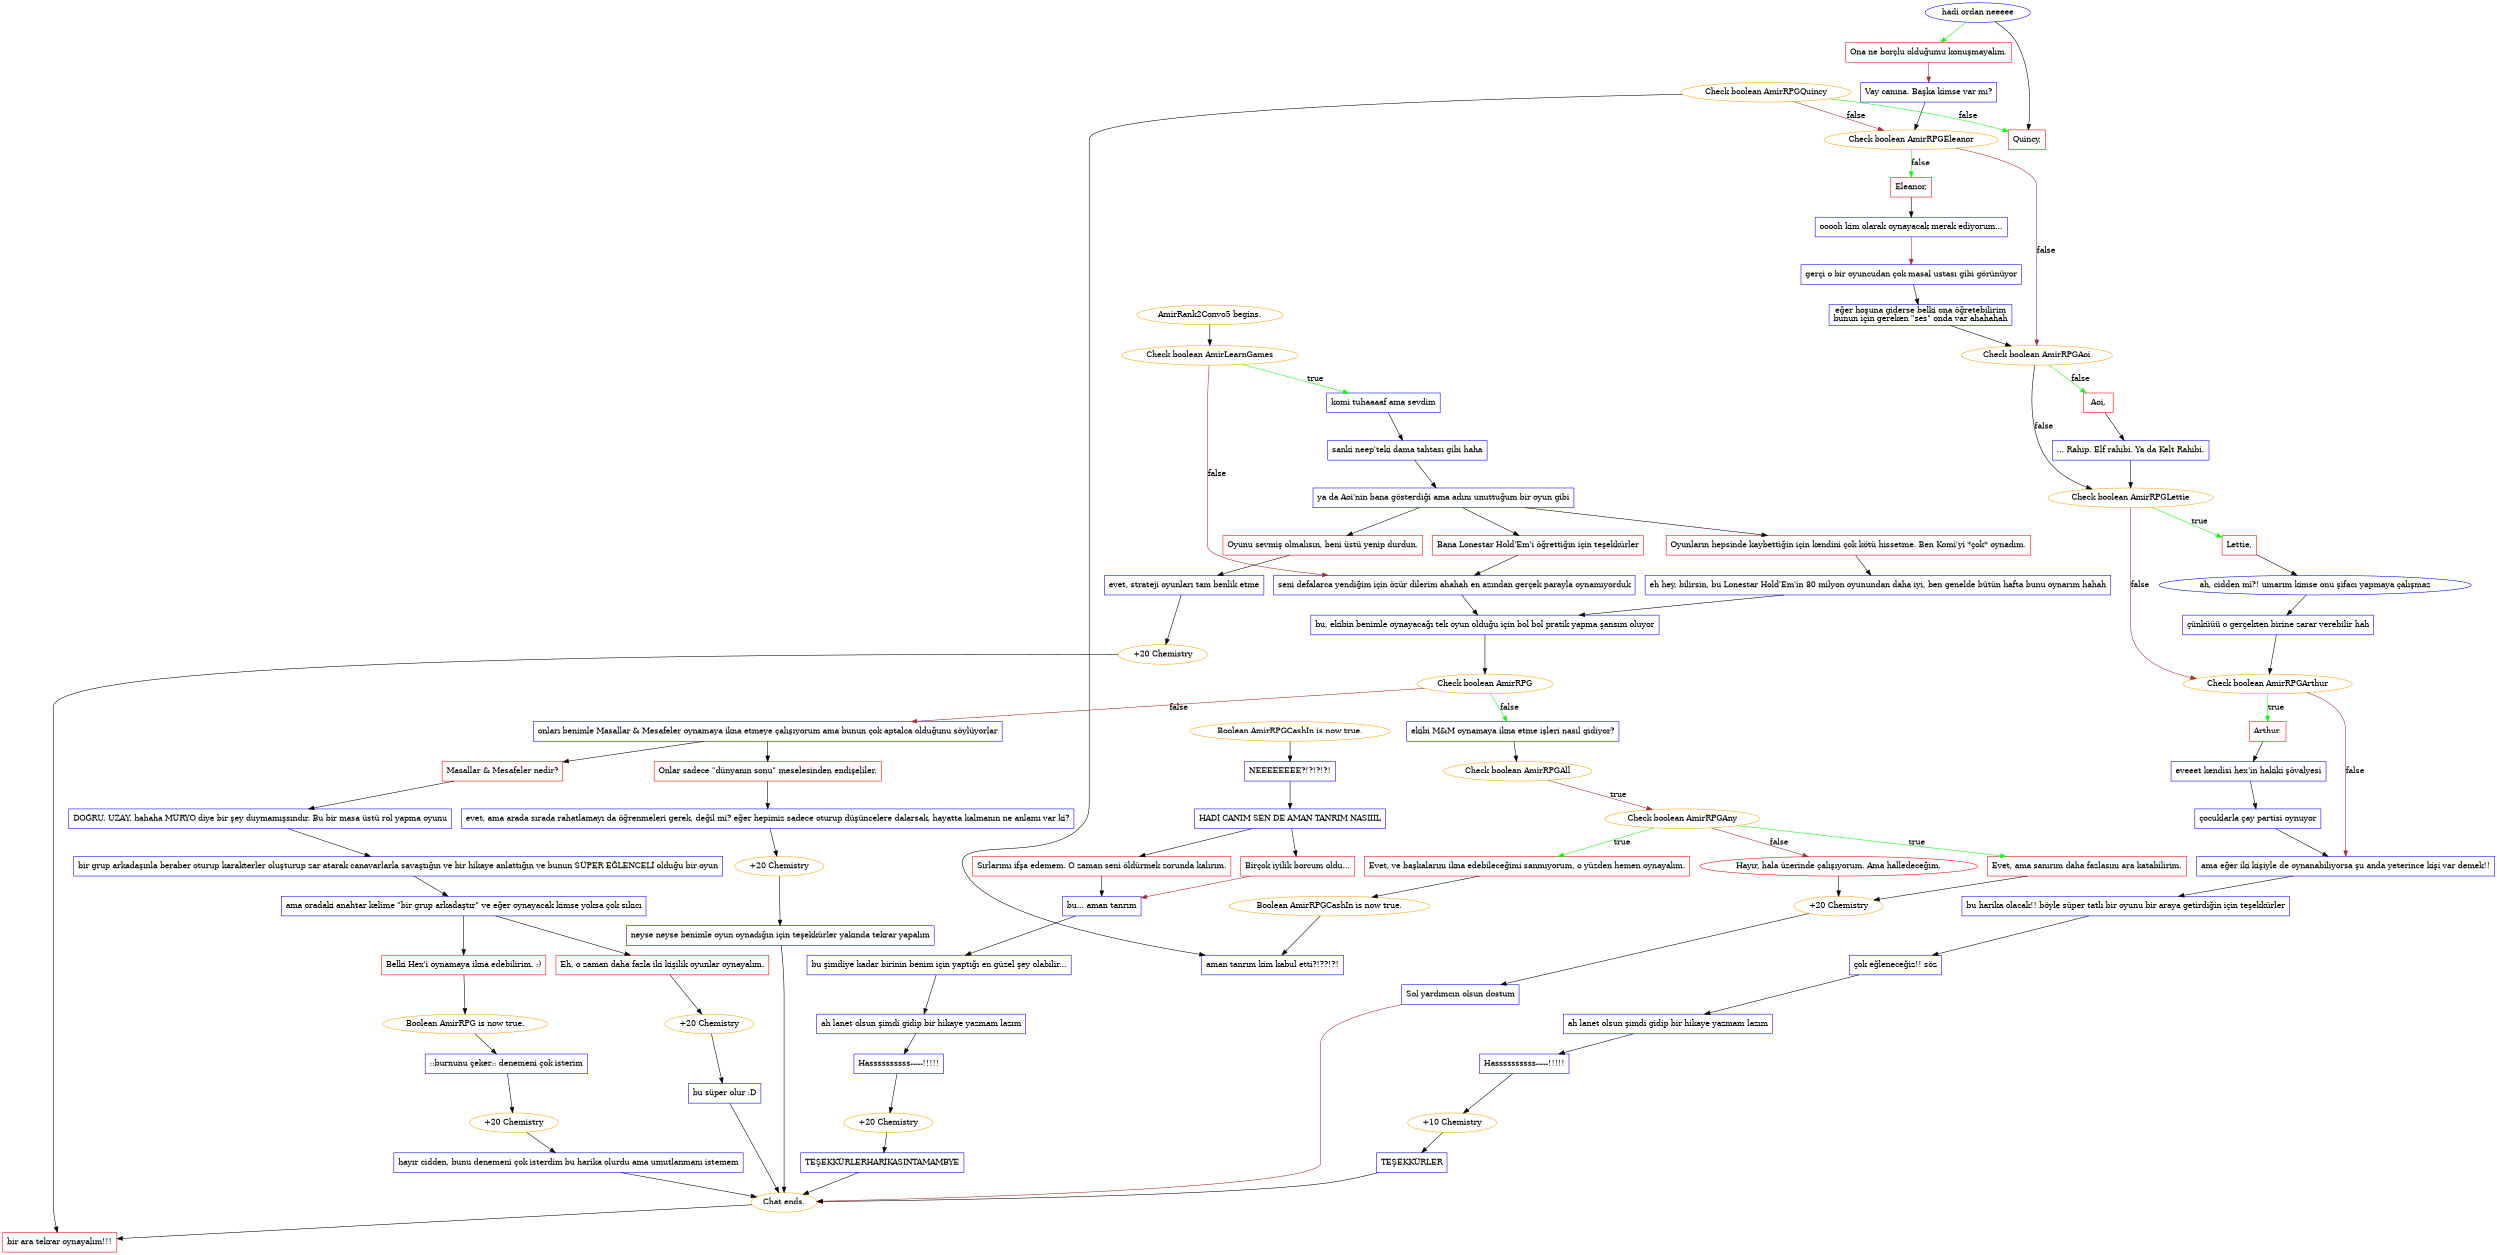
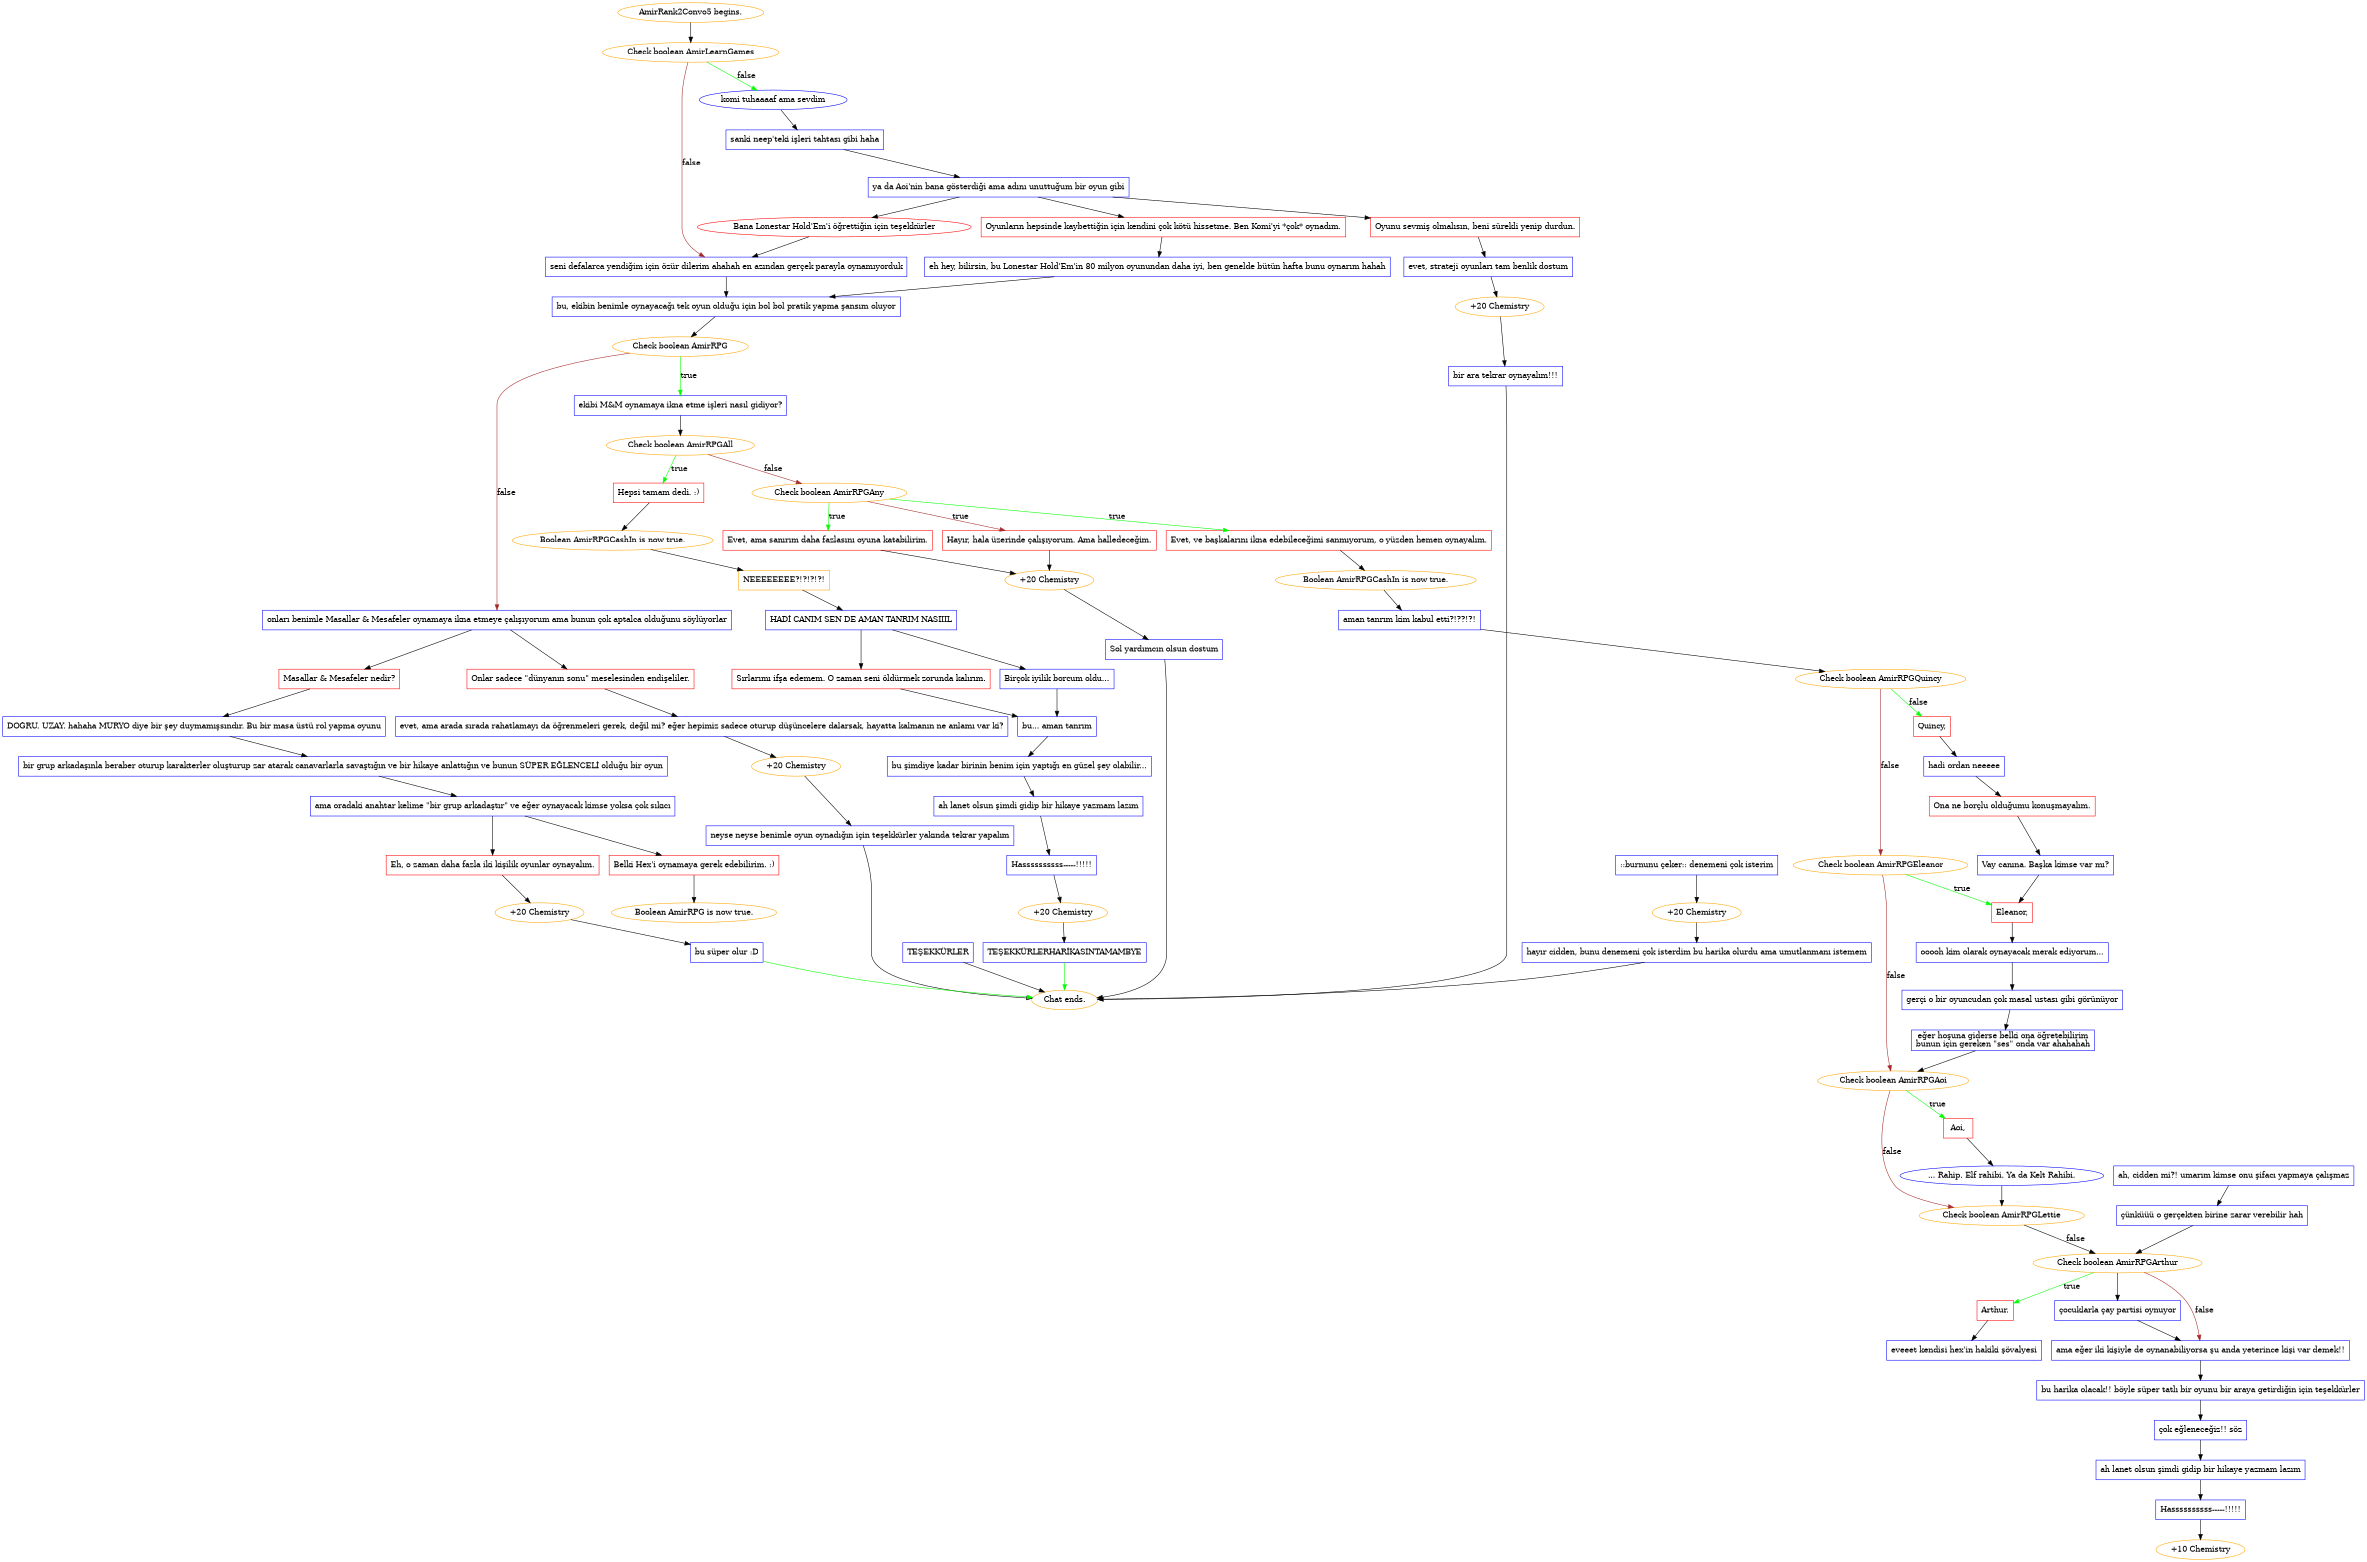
(1978, 13) -> (1964, 766)
(1956, 31) -> (1986, 785)
(2026, 68) -> (1946, 744)
(1929, 70) -> (2027, 833)
(1920, 116) -> (2031, 887)
(1921, 163) -> (1962, 889)
(1911, 248) -> (2012, 973)
(1315, 379) -> (746, 76)
(2080, 379) -> (1938, 1104)
(1089, 381) -> (1650, 650)
(1383, 403) -> (773, 100)
(2037, 438) -> (1886, 1168)
(1407, 450) -> (805, 140)
(2131, 450) -> (2002, 1176)
none -> (659, 493)
(1323, 545) -> (1475, 227)
(1538, 545) -> (834, 227)
(2239, 545) -> none
(1184, 585) -> (1488, 267)
(2315, 585) -> (2234, 1176)
(2131, 610) -> (2057, 1238)
(1510, 708) -> (689, 376)
(1290, 771) -> (784, 580)
(2253, 792) -> (2118, 1284)
(1618, 795) -> (773, 469)
(1779, 842) -> (961, 517)
(1298, 866) -> (1057, 679)
(1839, 866) -> (1049, 540)
(2087, 866) -> (828, 540)
(1199, 886) -> (1057, 700)
(464, 965) -> (694, 865)
(484, 1042) -> none
(1434, 1141) -> none
(753, 1146) -> (894, 984)
(834, 1182) -> (1065, 973)
(1180, 1186) -> (1167, 849)
(437, 1222) -> (1507, 875)
(60, 1242) -> (1506, 376)
